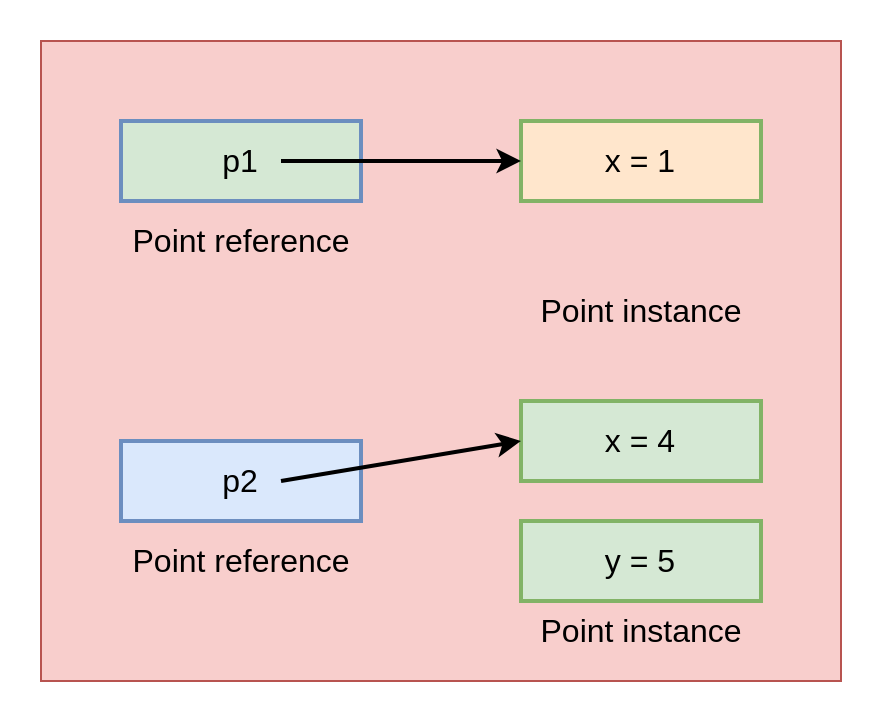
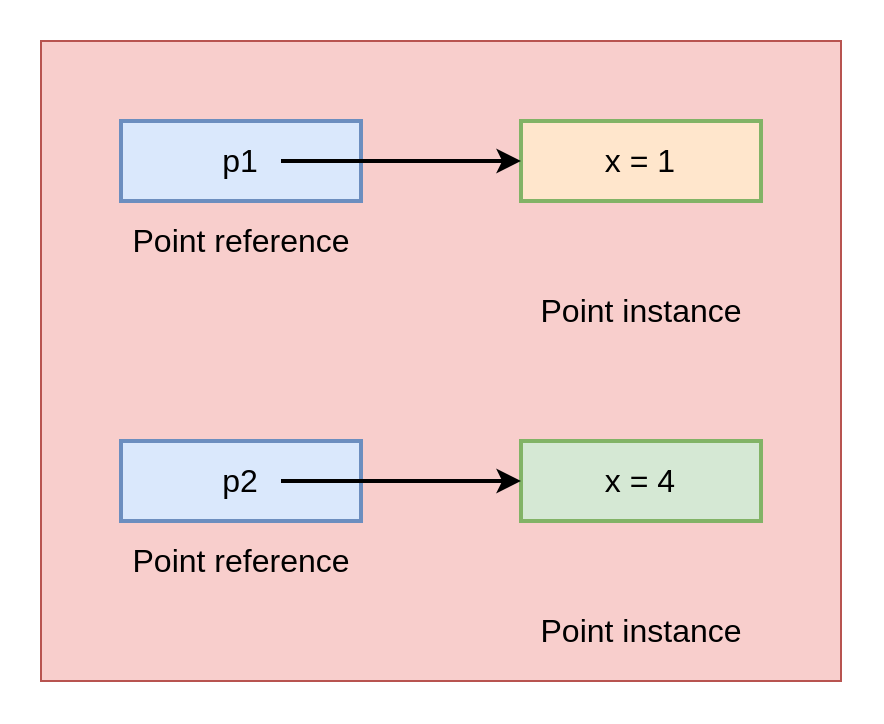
(241, 161) -> (241, 161)
(641, 441) -> (641, 481)
(641, 561) -> none
